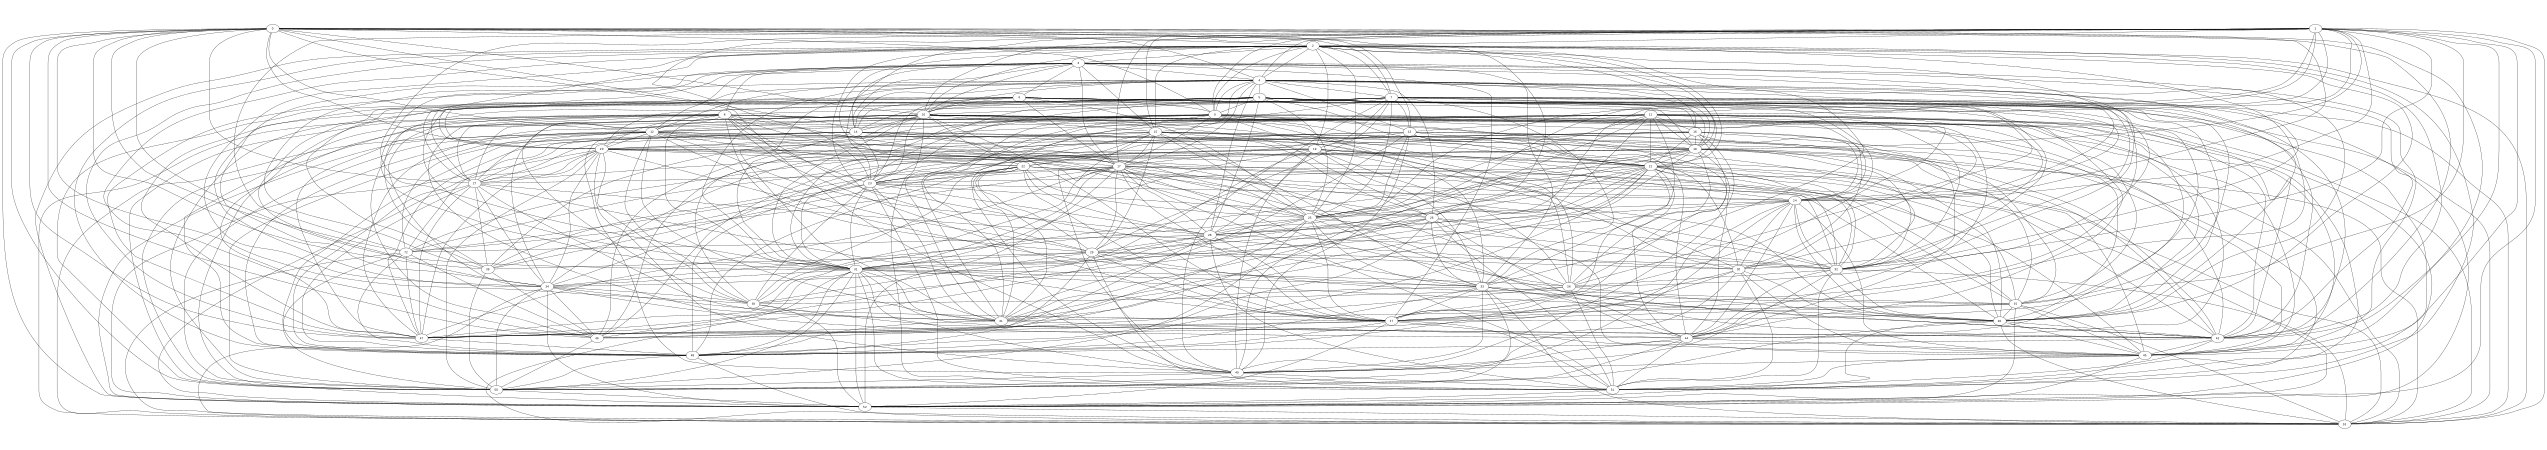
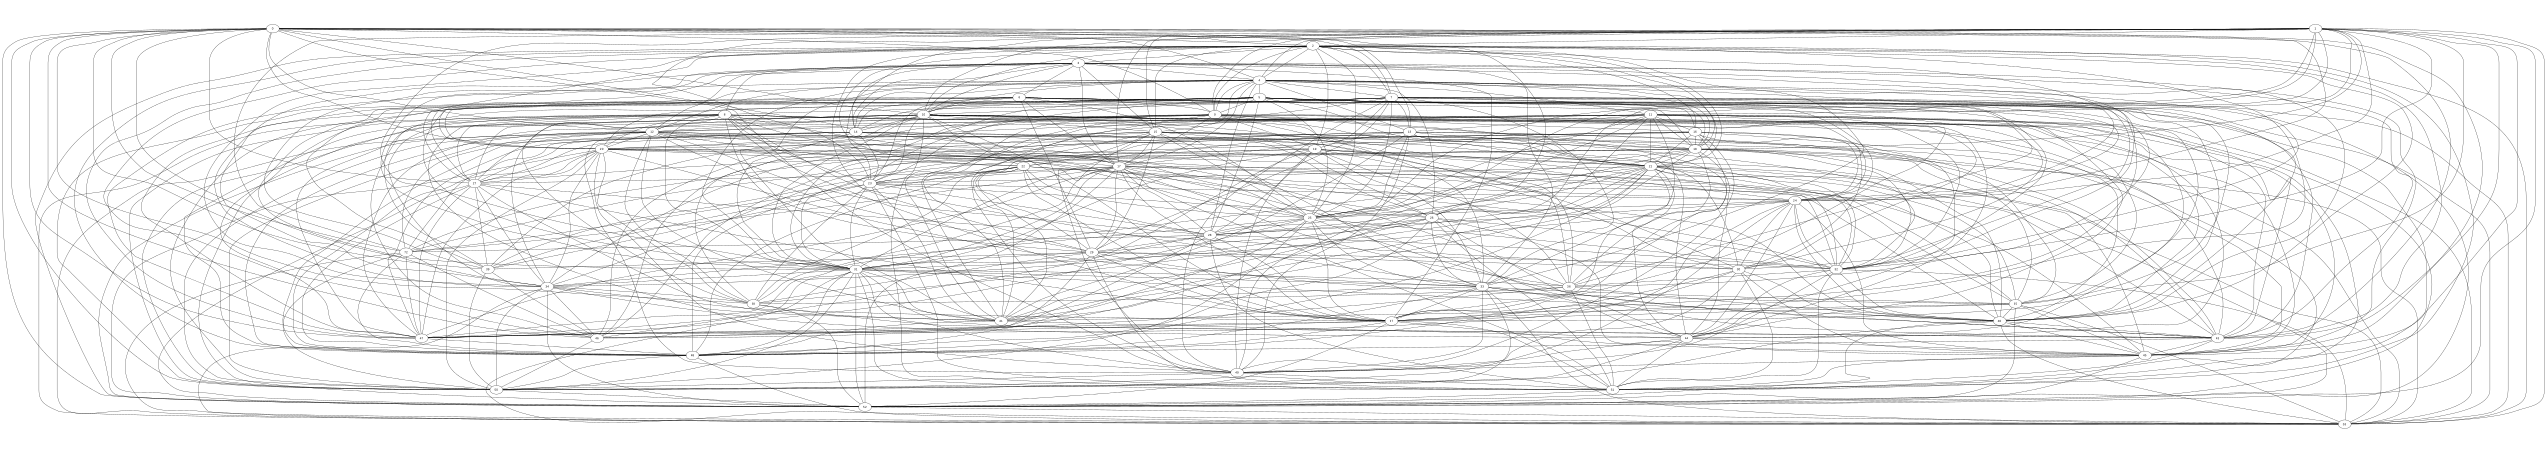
(2128, 100) -> (1456, 91)
(1092, 156) -> none
none -> (1064, 193)
(1258, 235) -> (1000, 197)
